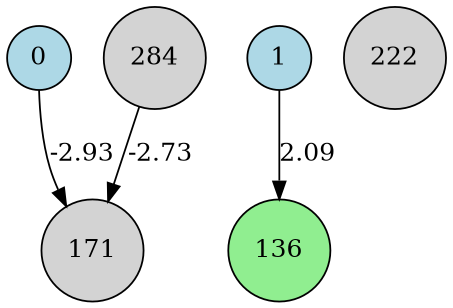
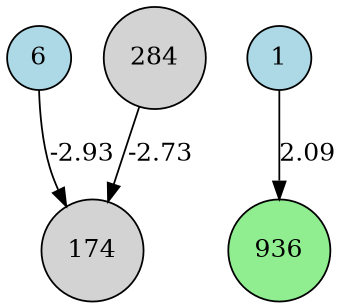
(39, 58) -> (39, 58)
(395, 58) -> none
(93, 250) -> (93, 250)
(279, 250) -> (279, 250)
